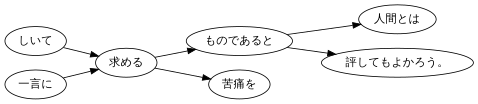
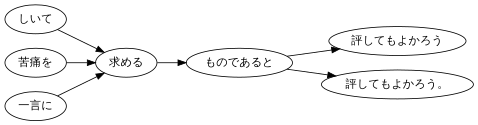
(397, 19) -> (397, 41)
(179, 73) -> (77, 63)
